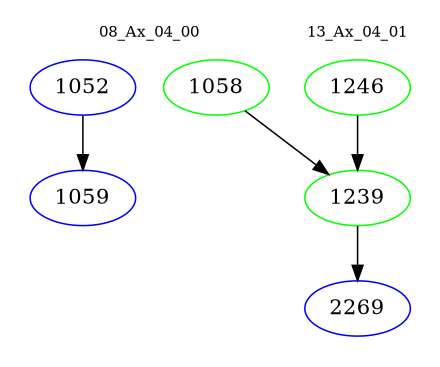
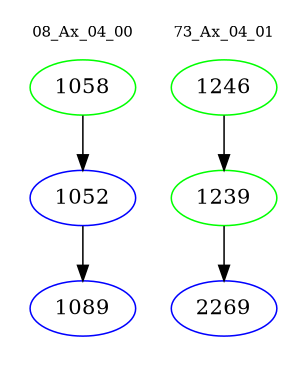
(358, 33) -> (224, 33)
(272, 131) -> (83, 135)
(83, 198) -> (83, 308)
